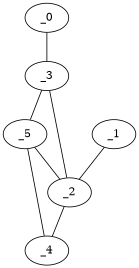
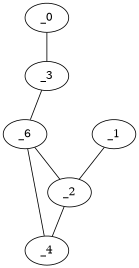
(25, 134) -> (25, 134)
(58, 134) -> none
